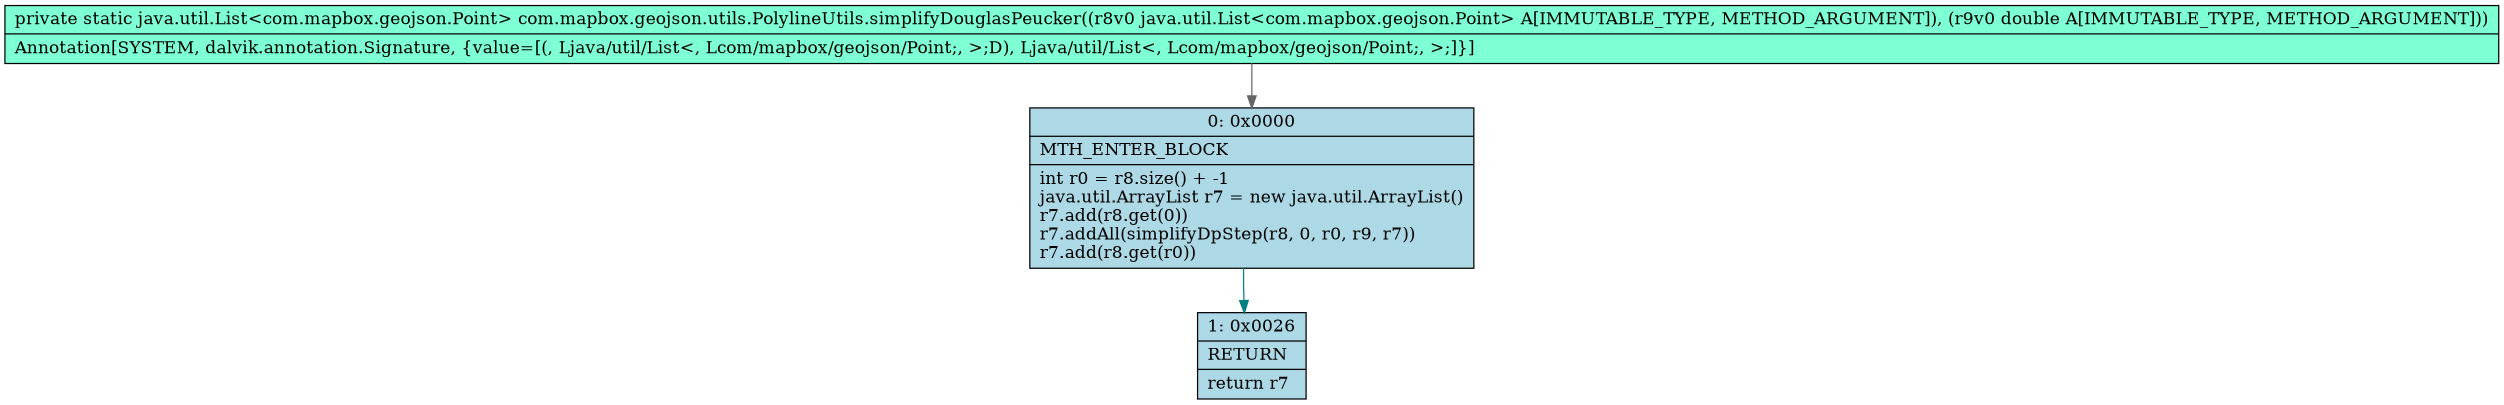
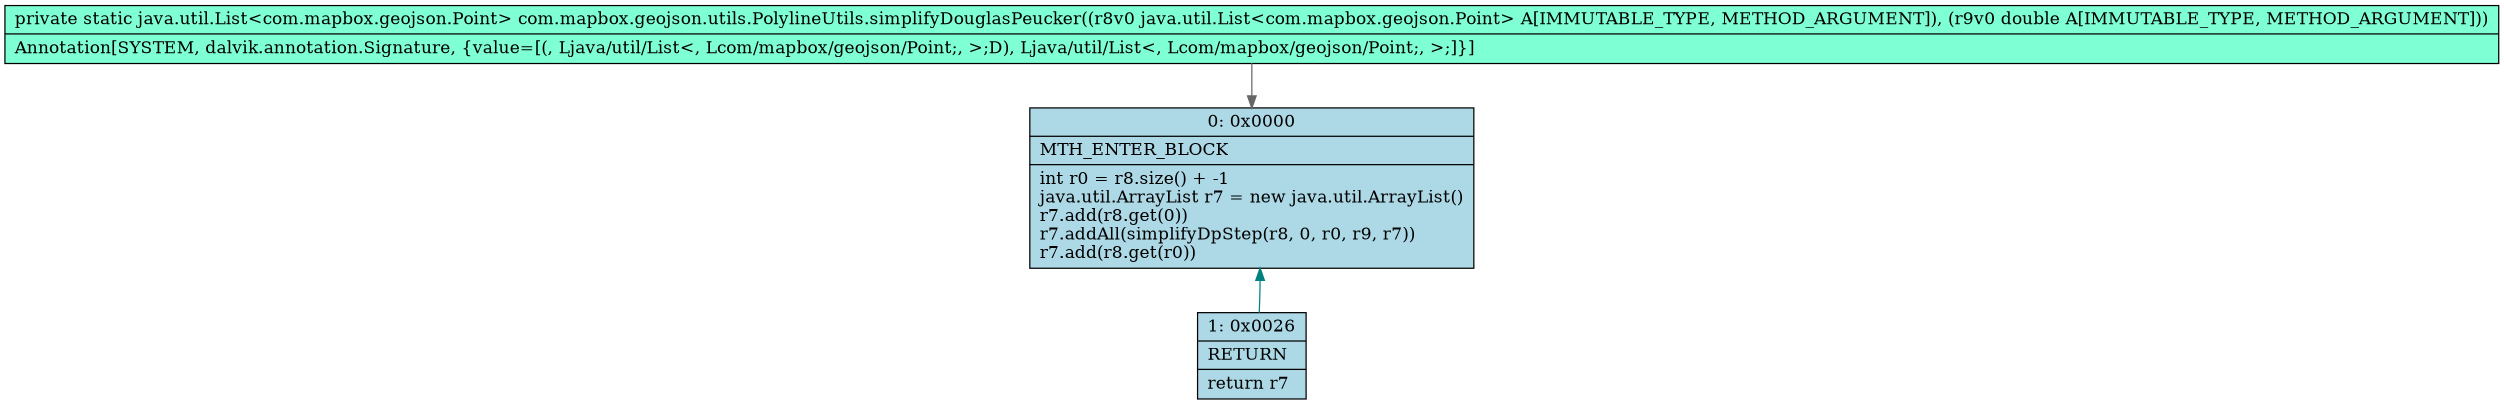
(1244, 284) -> (1260, 297)
